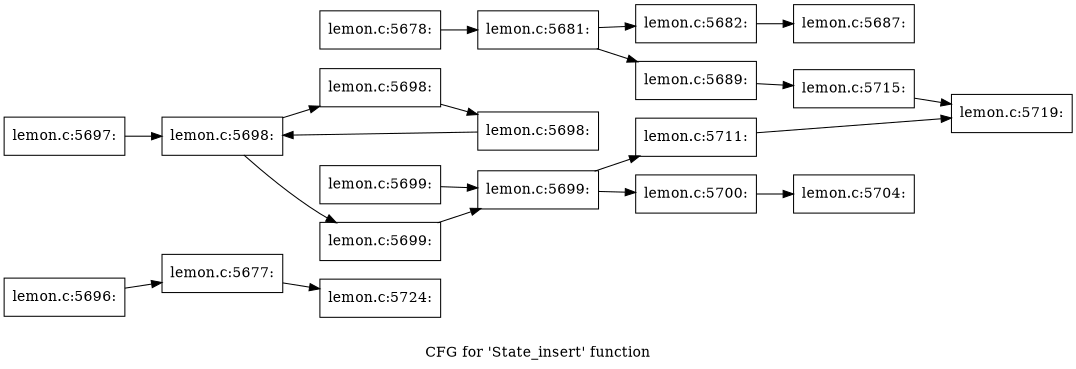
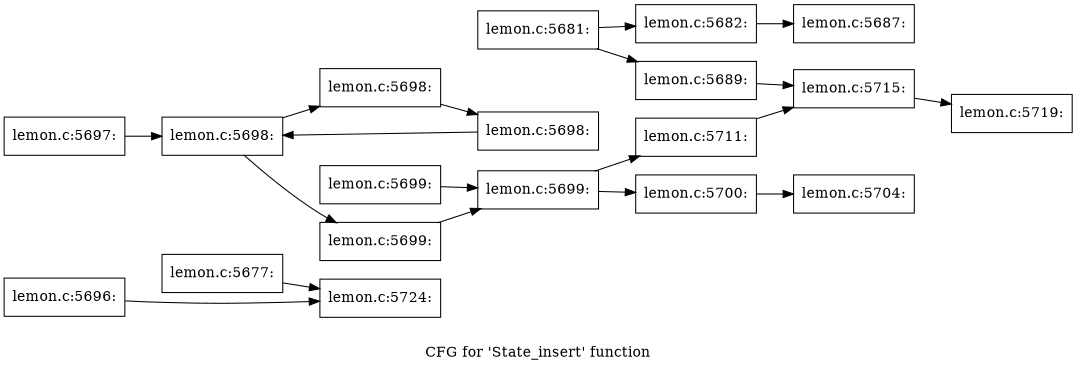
(380, 30) -> none
(849, 126) -> (770, 115)
(138, 286) -> (217, 303)
